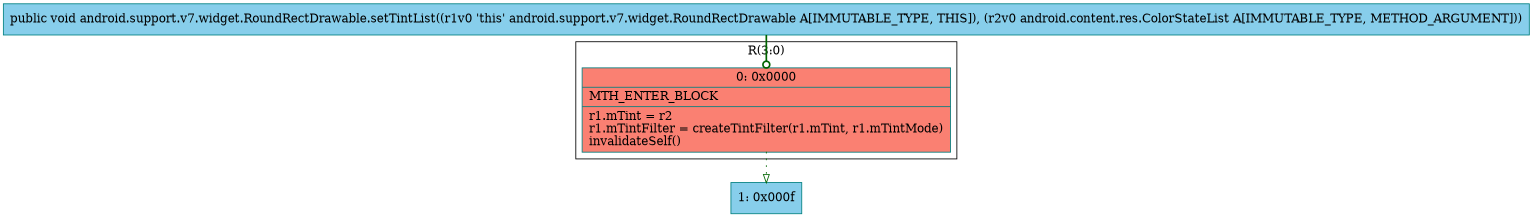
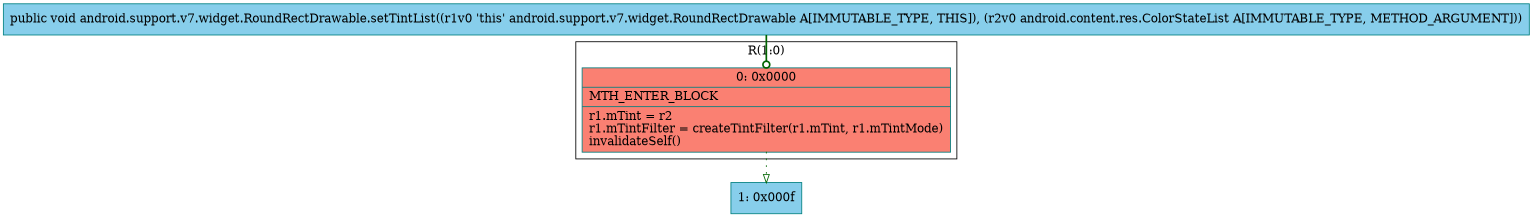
(766, 51) -> (766, 51)
